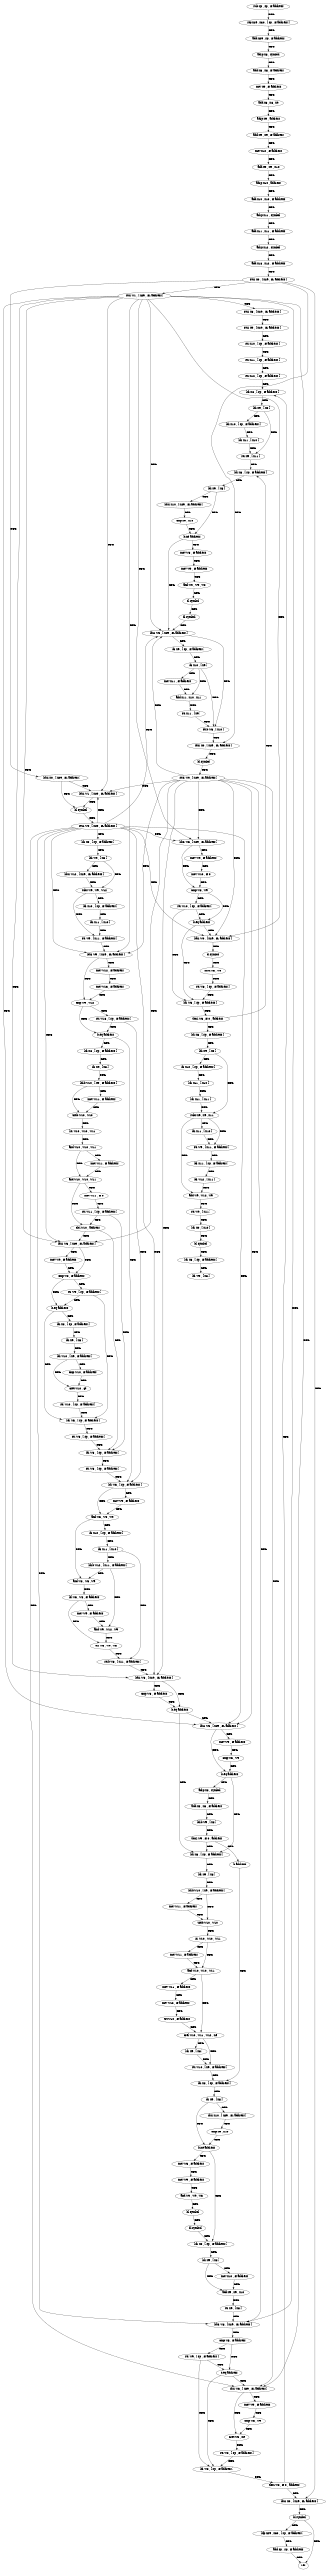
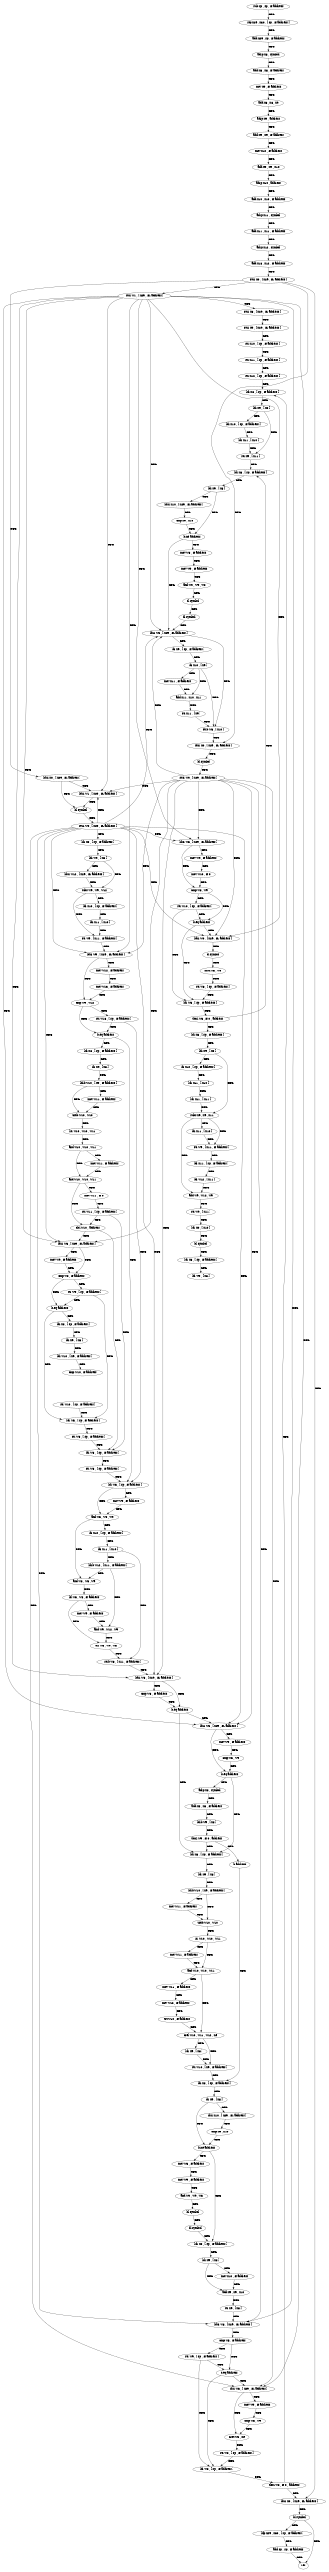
(271, 15) -> (271, 15)
(78, 1389) -> none
